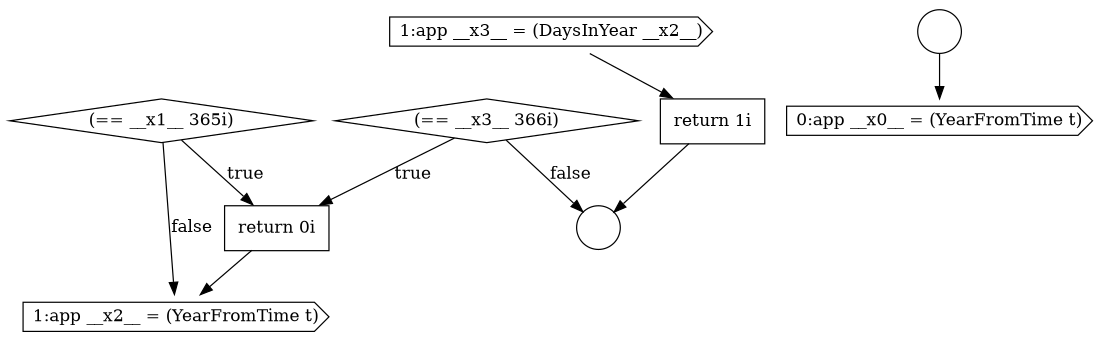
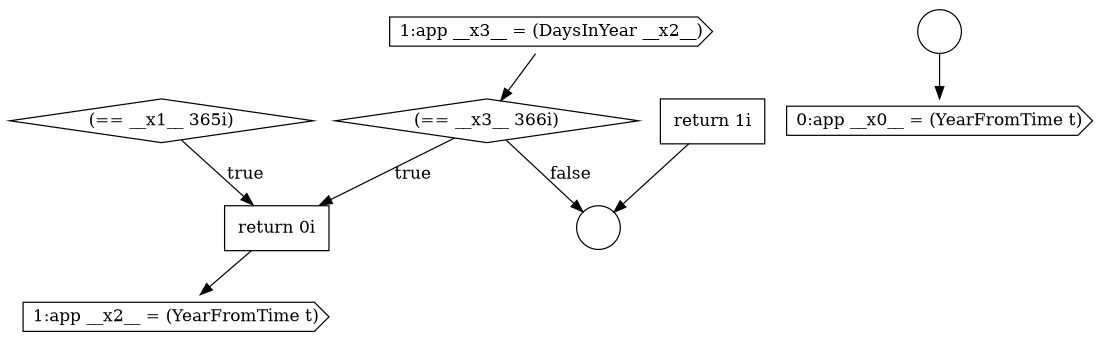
(626, 73) -> (522, 72)
(168, 212) -> none
